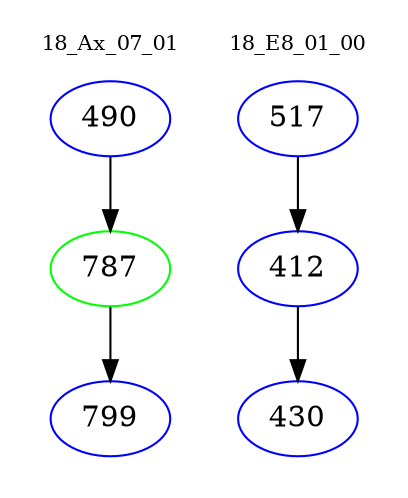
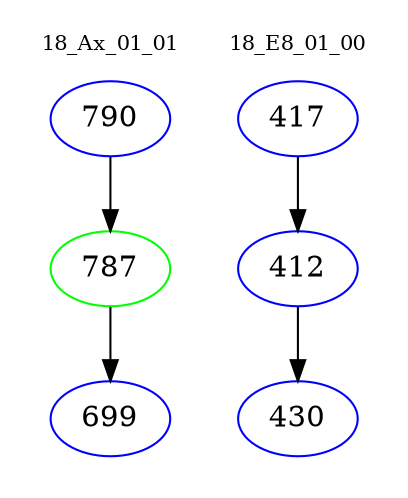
(110, 45) -> (110, 45)
(110, 119) -> (110, 119)
(298, 119) -> (298, 119)
(110, 419) -> (110, 419)
